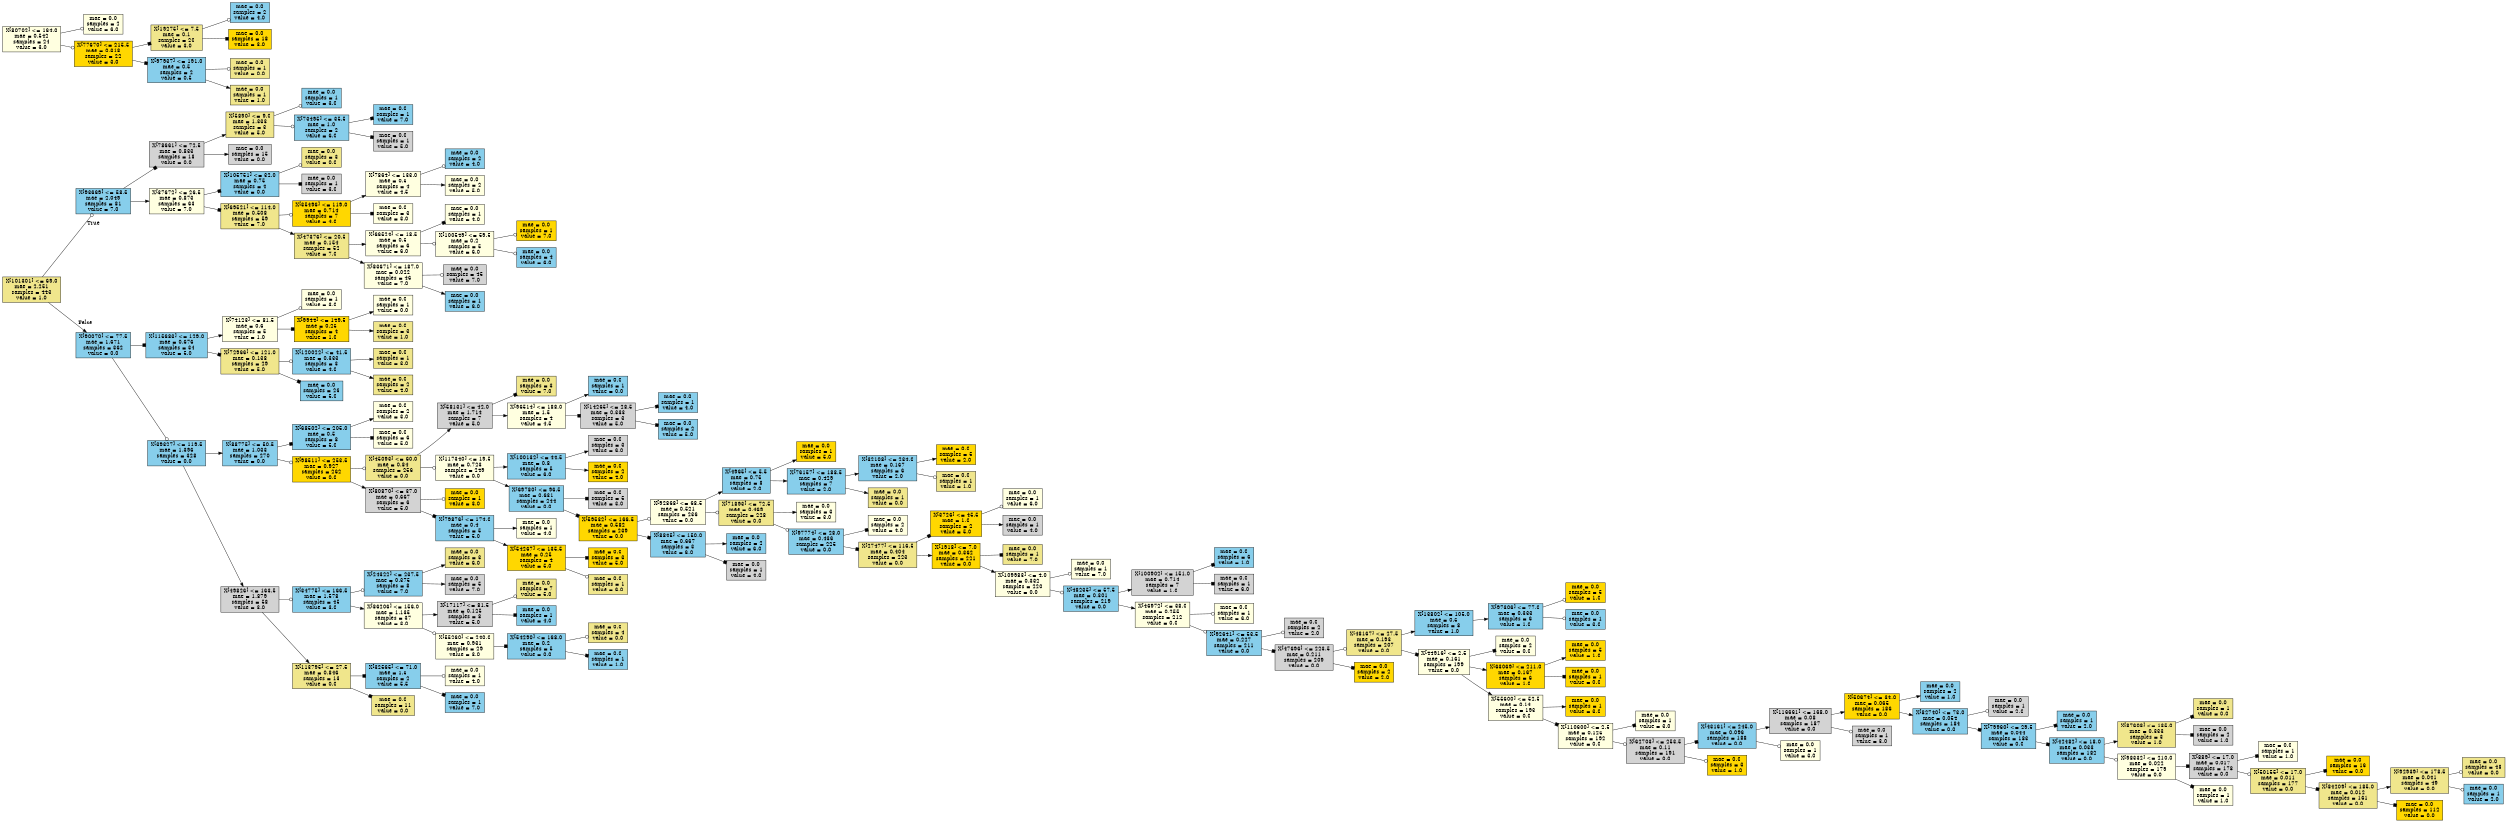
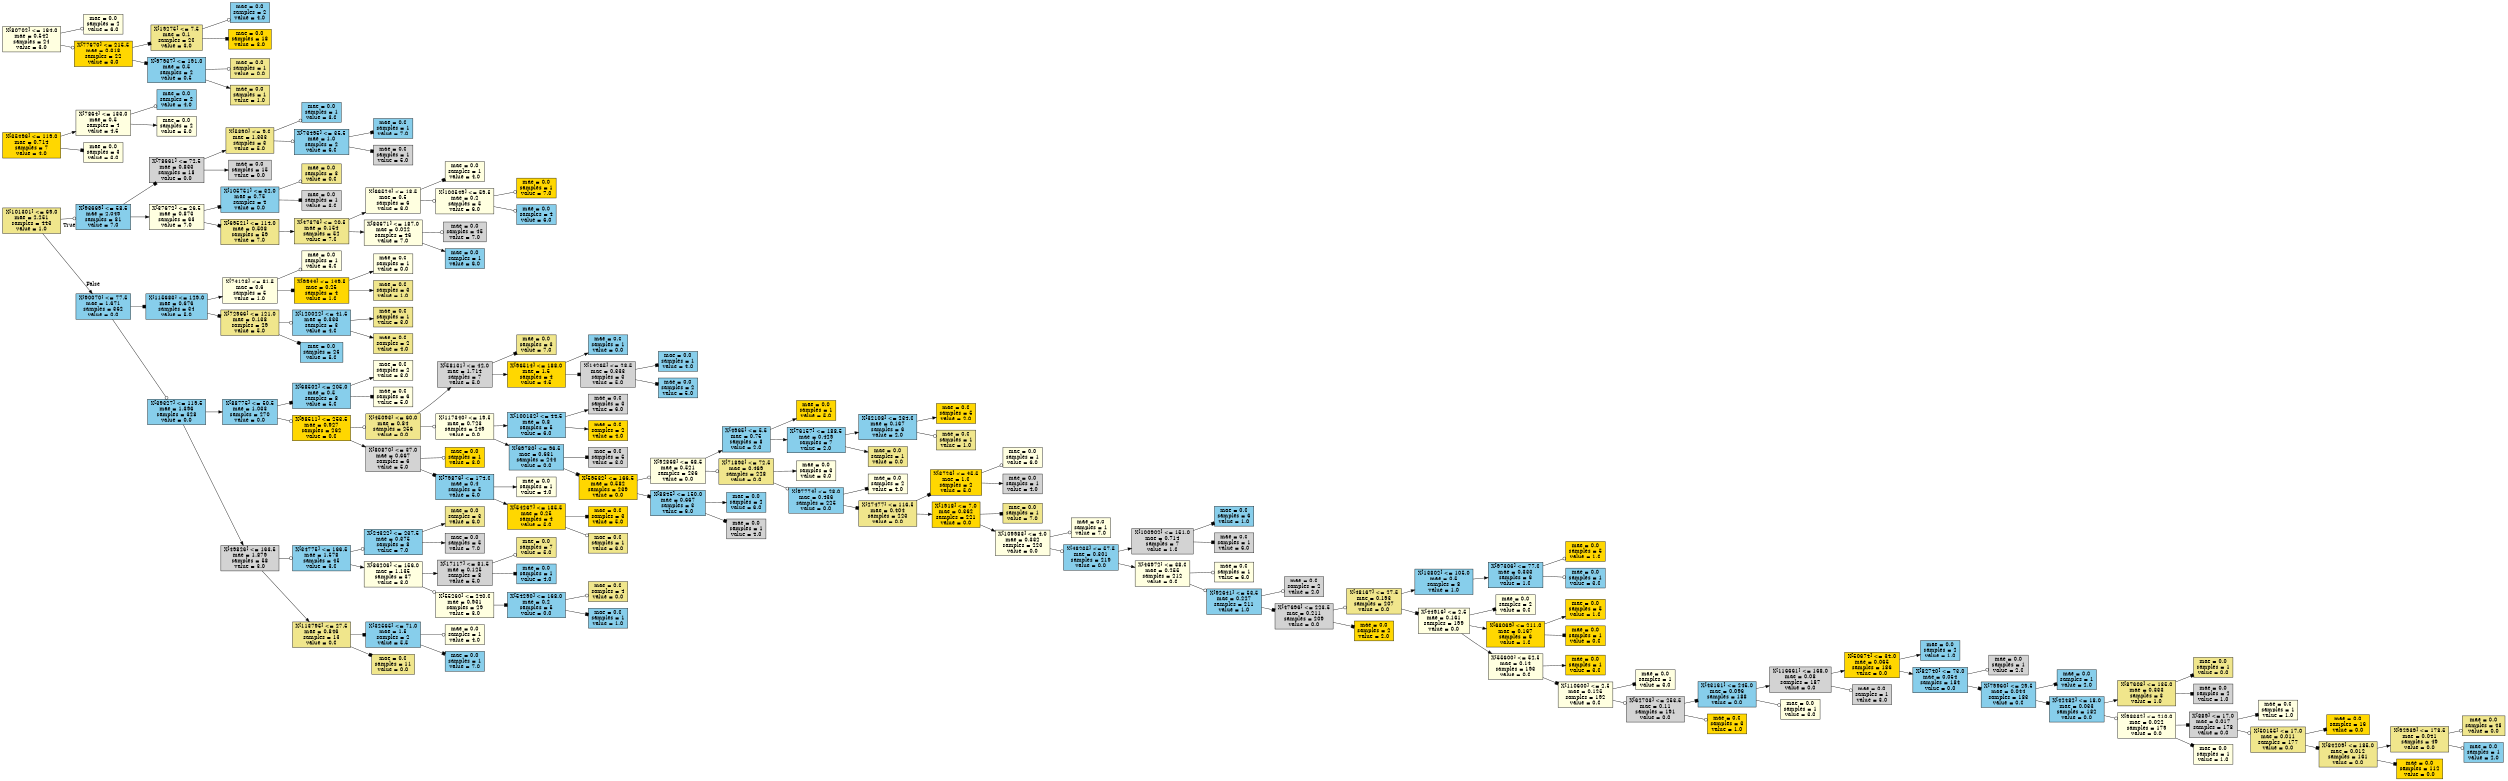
(284, 215) -> none
(536, 416) -> (536, 374)
(1234, 643) -> (1234, 602)
